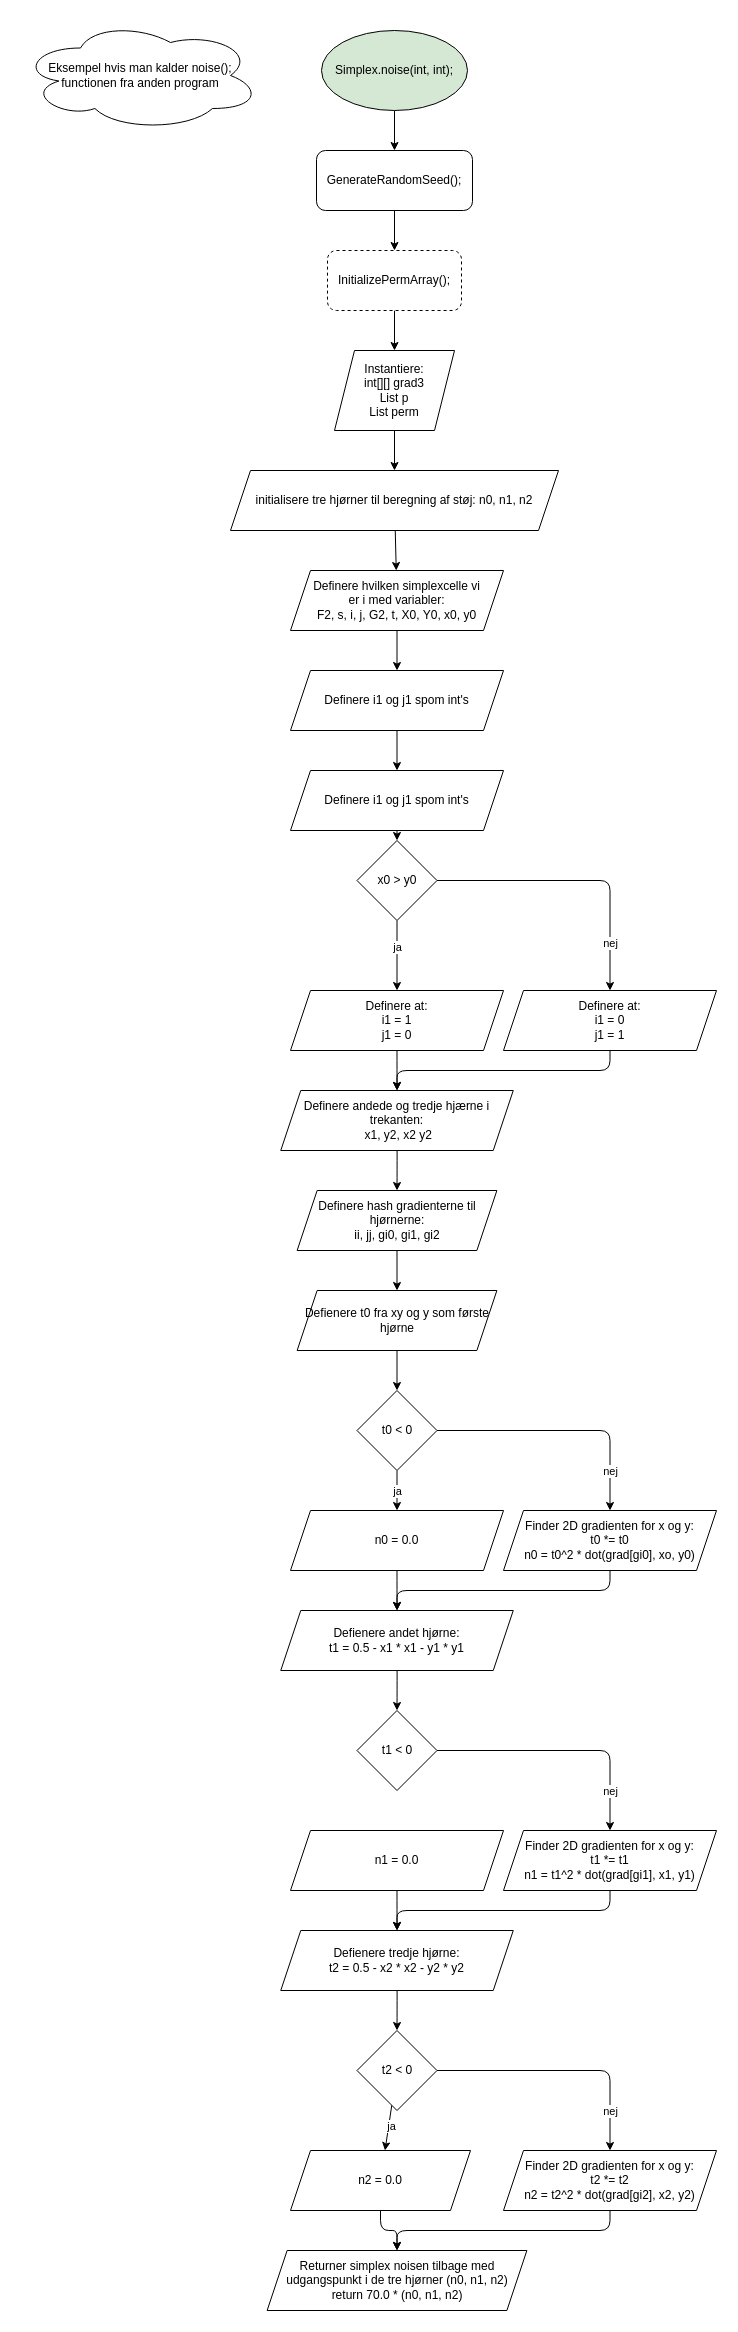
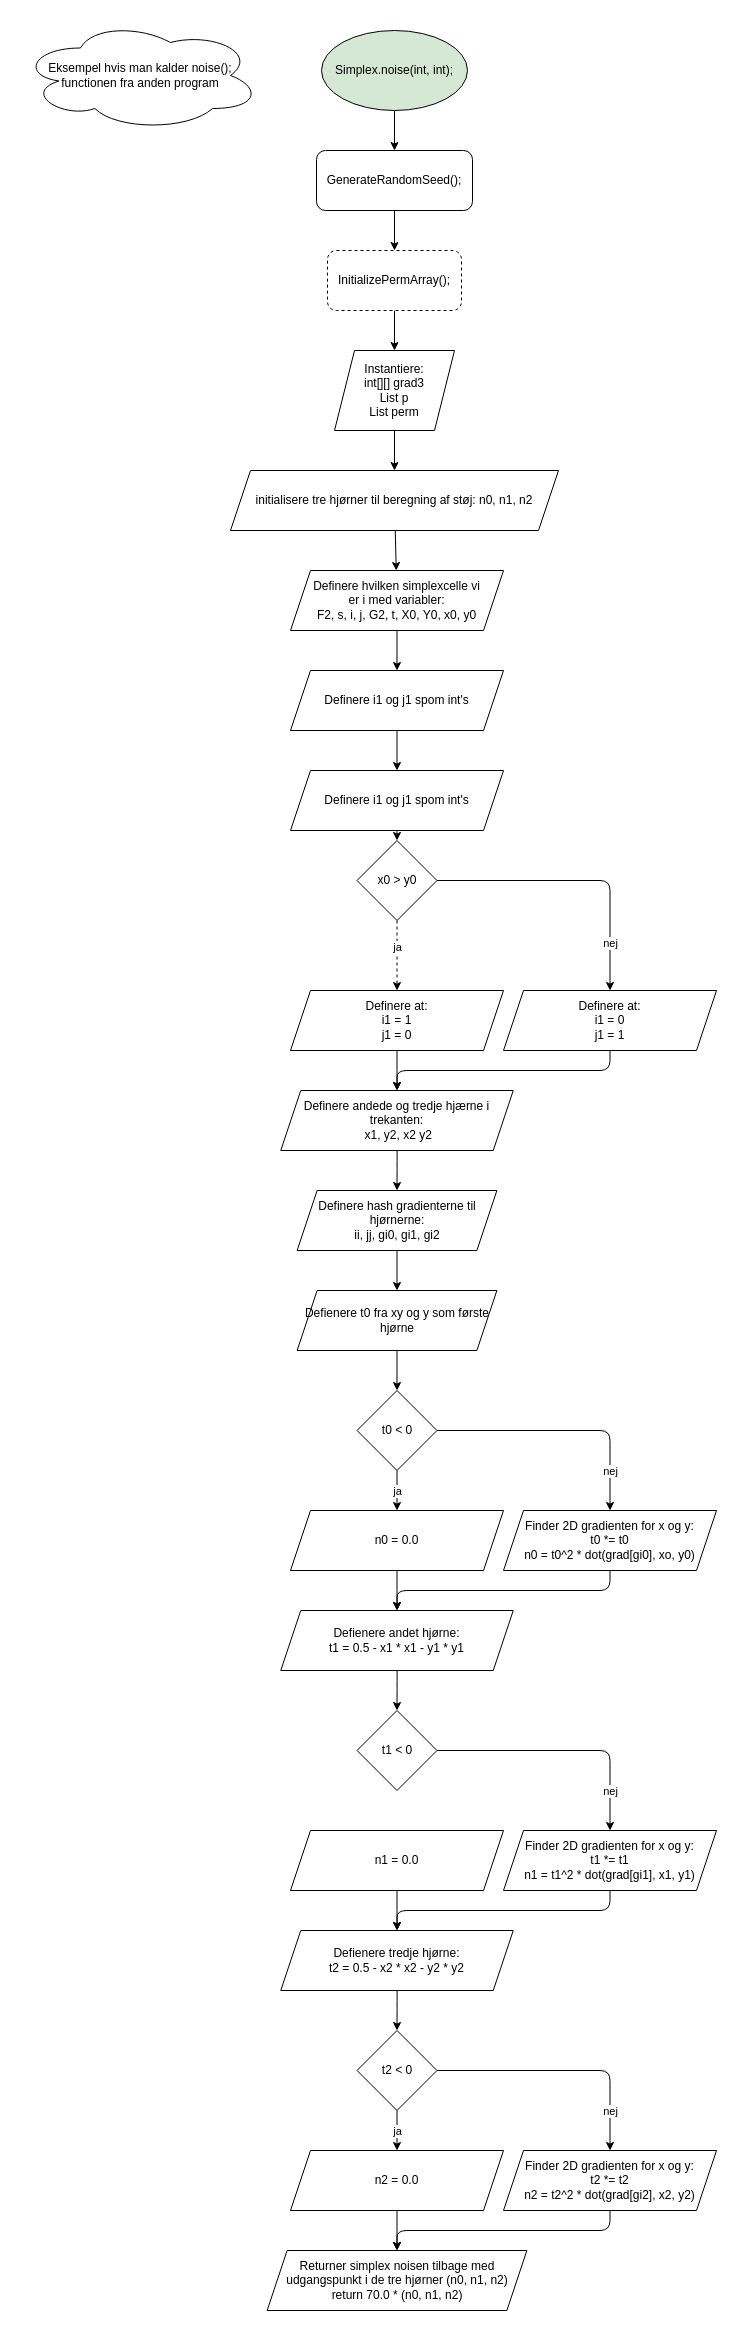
(397, 966) -> (397, 966)
(381, 2181) -> (397, 2181)
